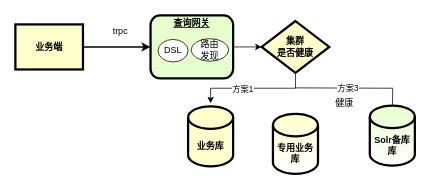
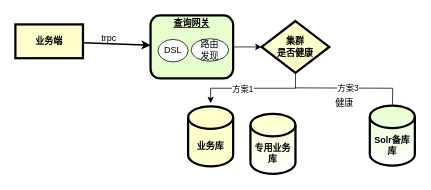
(120, 32) -> (109, 39)
(49, 47) -> (49, 41)
(295, 144) -> (273, 144)
